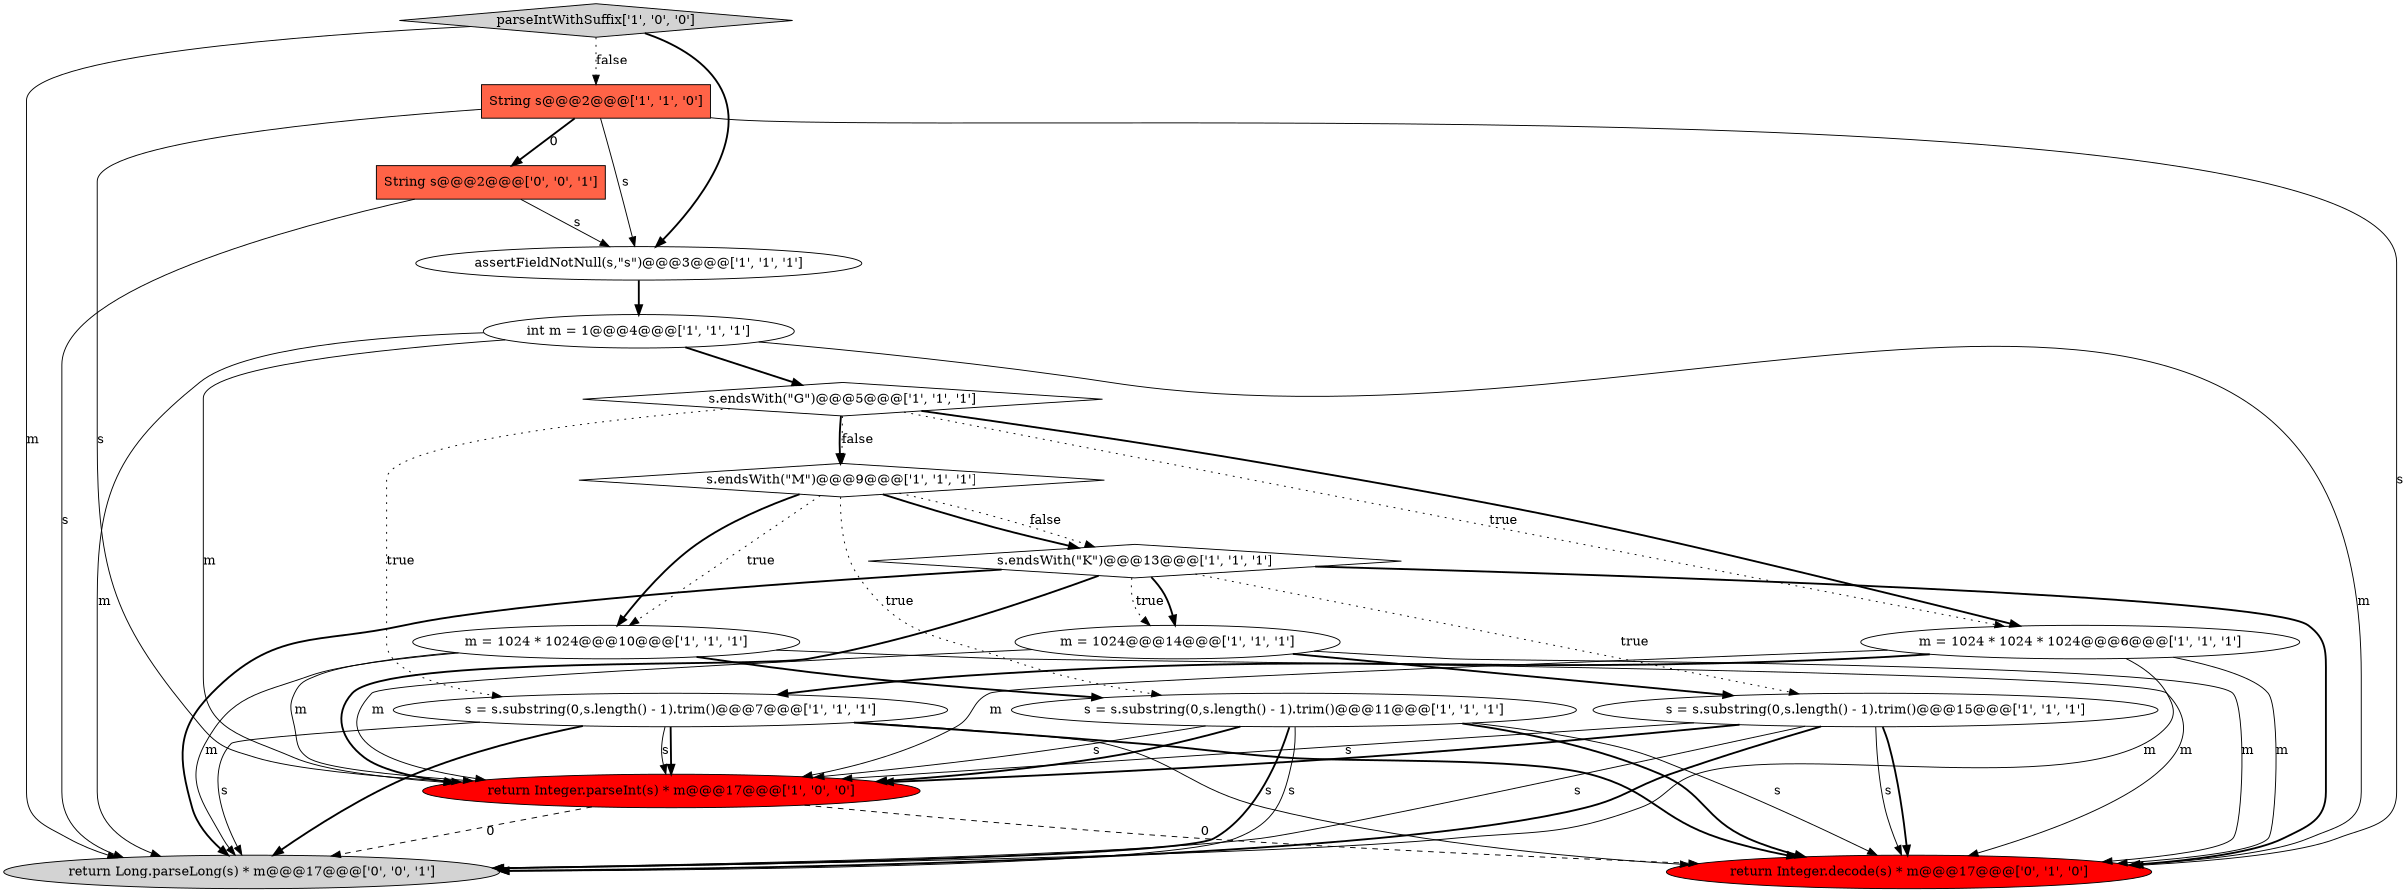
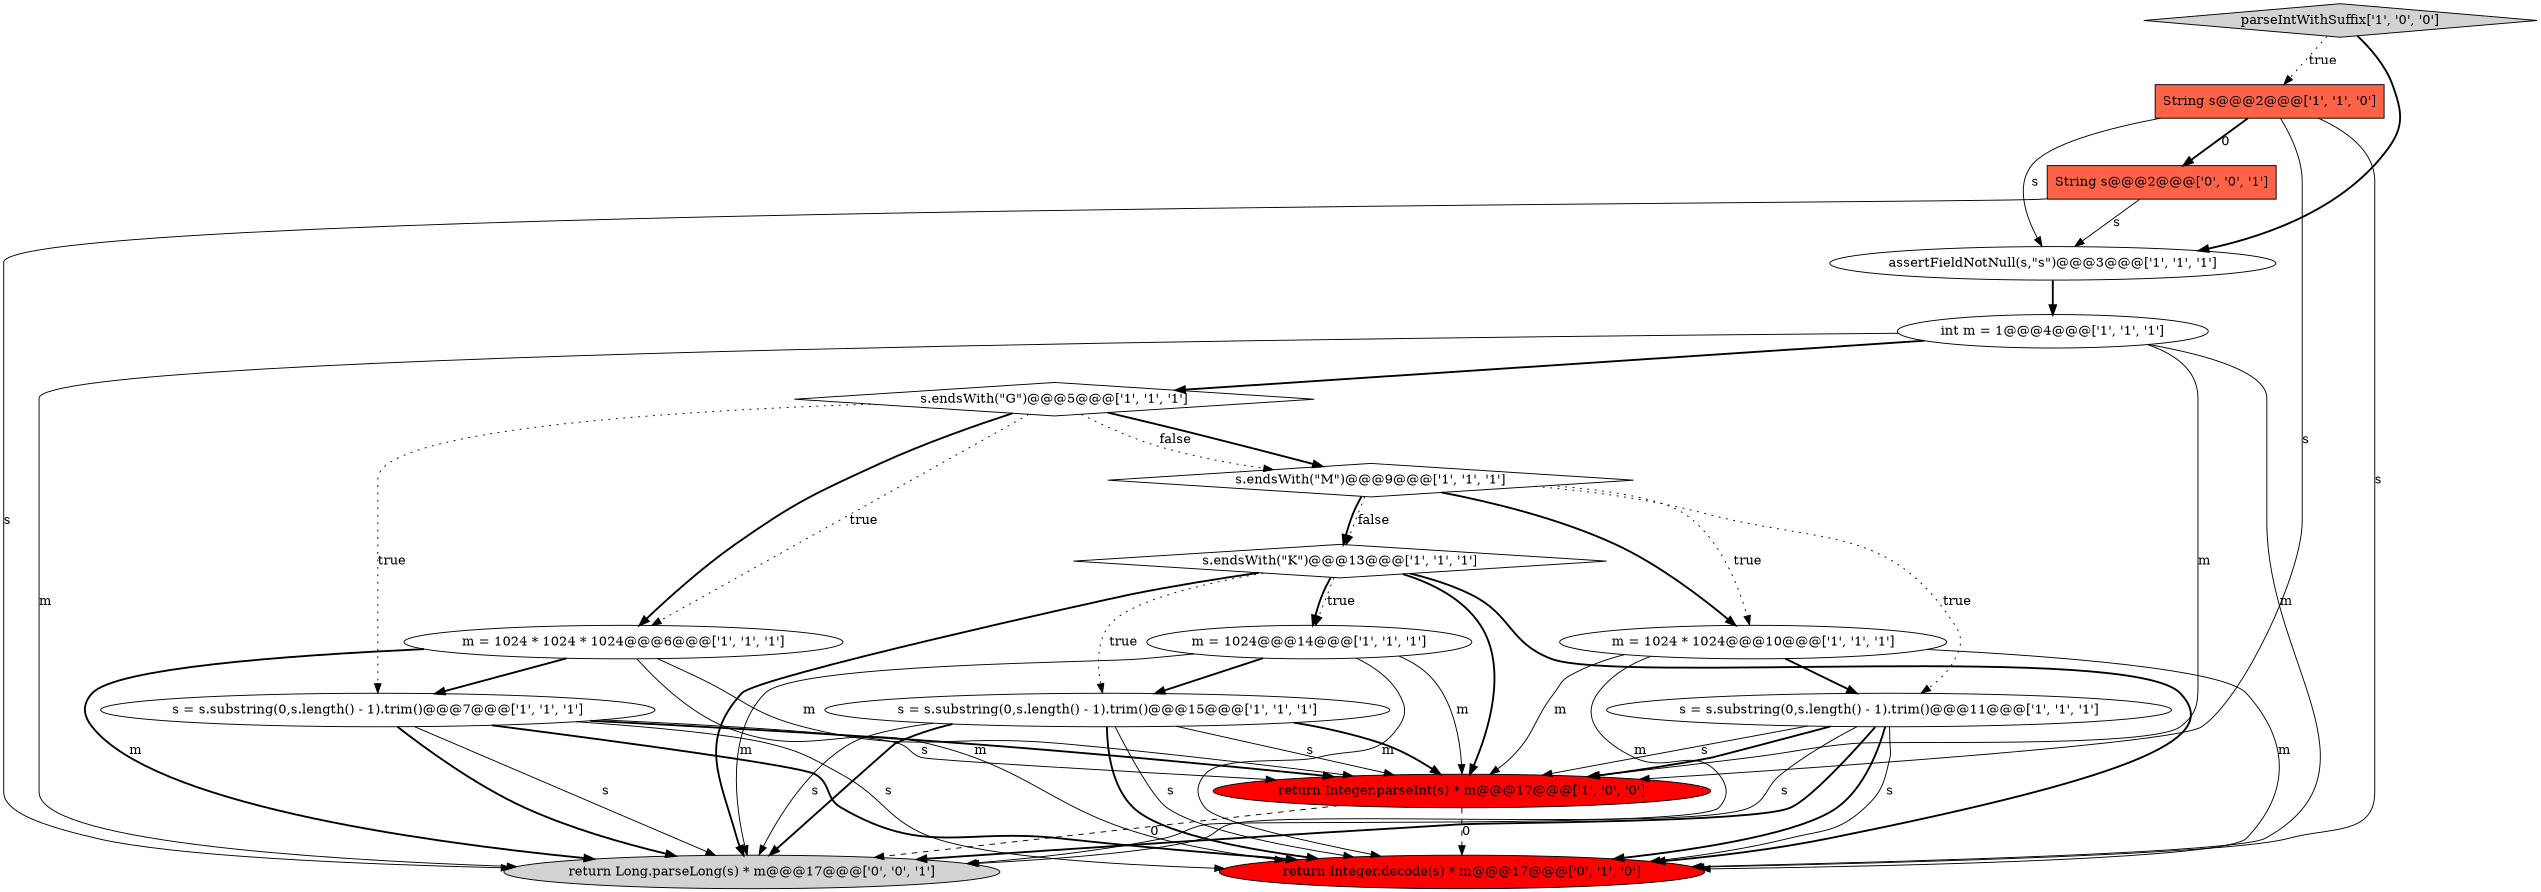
(612, 61) -> (2323, 61)
(26, 273) -> (898, 669)
(1392, 843) -> (150, 767)
